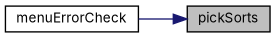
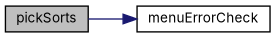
(156, 19) -> (106, 19)
